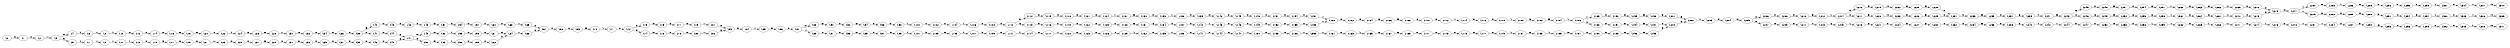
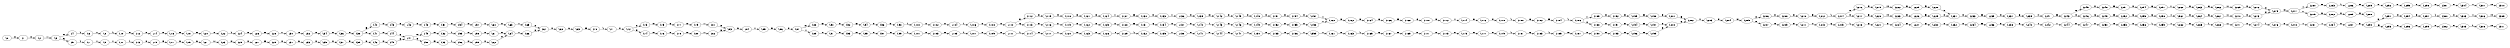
(2436, 4) -> (2436, 4)
(2378, 15) -> (2378, 21)
